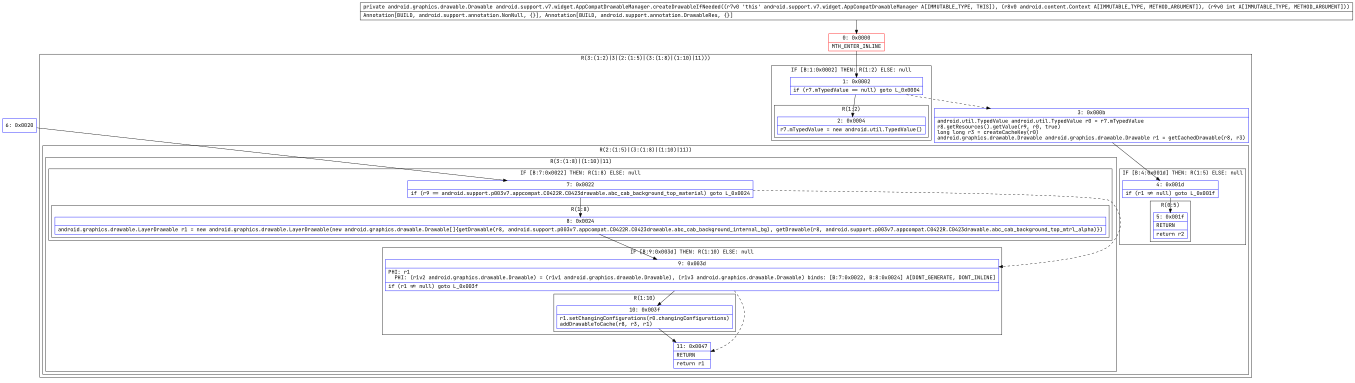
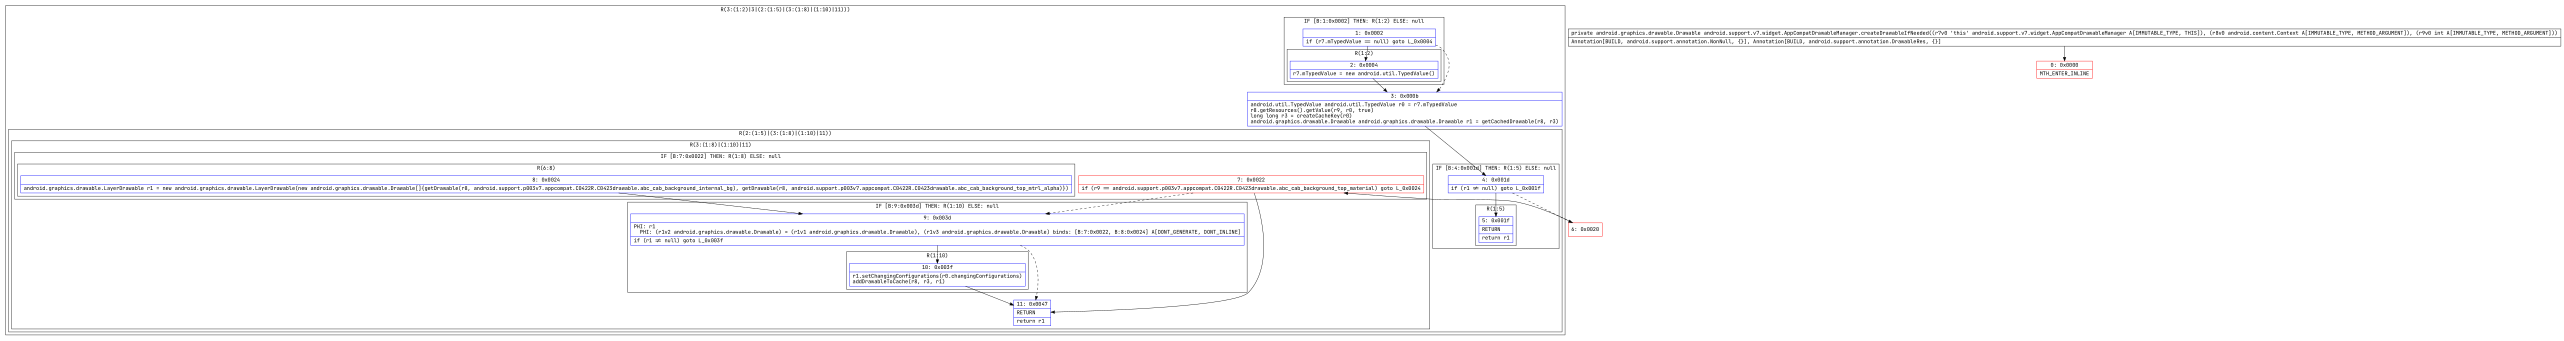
(857, 62) -> none
none -> (1379, 84)
(20, 126) -> (1585, 230)
(580, 189) -> (1251, 184)
(1170, 205) -> (1496, 209)
none -> (1537, 205)
(580, 208) -> (1204, 303)
(580, 210) -> (546, 168)
(1170, 234) -> (1496, 238)
